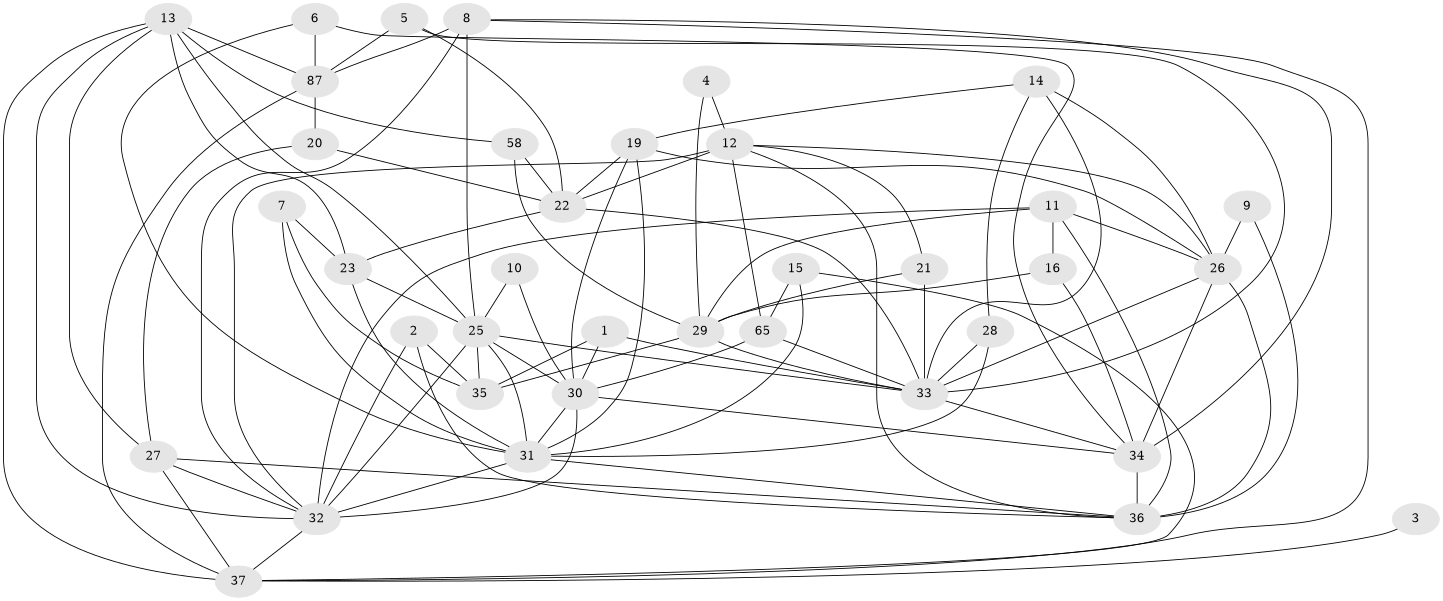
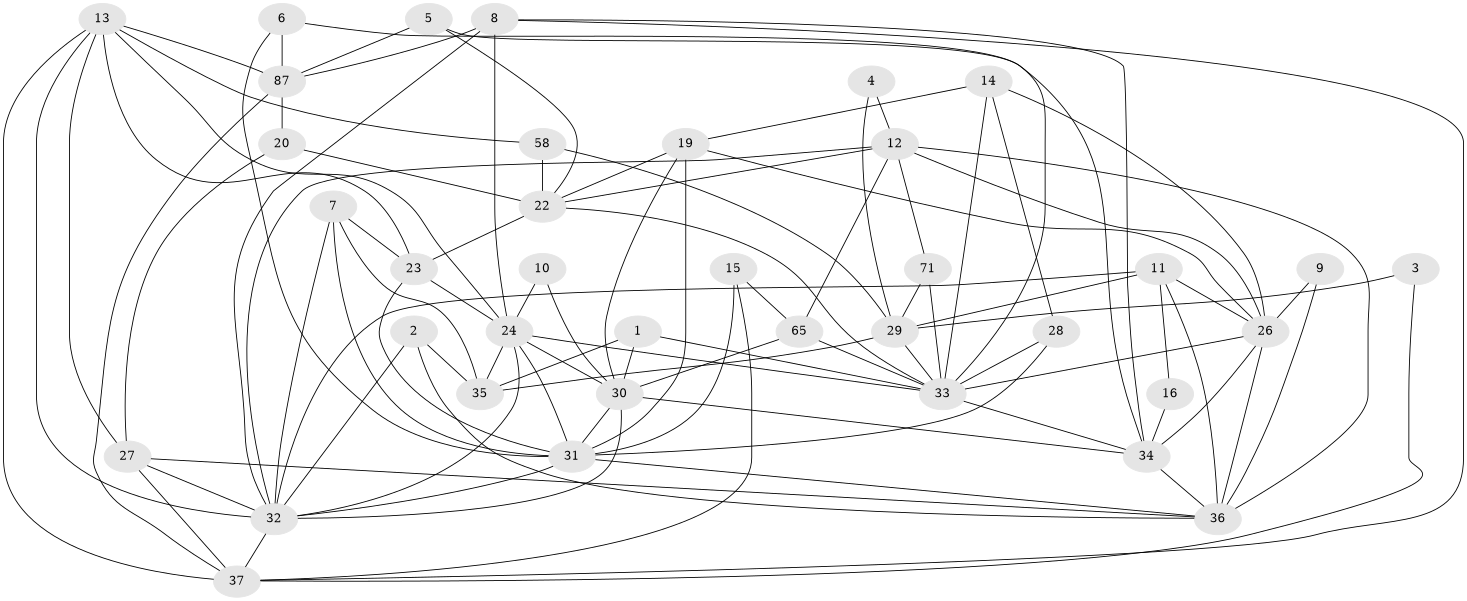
(924, 269) -> (928, 269)
(889, 292) -> (1157, 305)
(477, 332) -> (510, 332)
none -> (296, 362)
